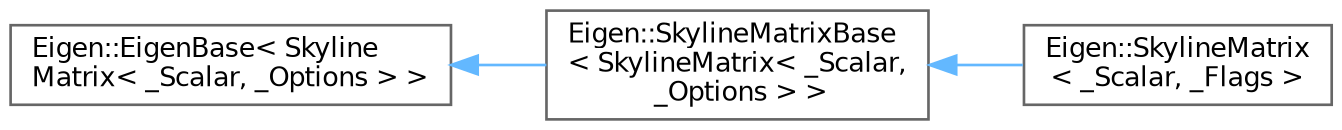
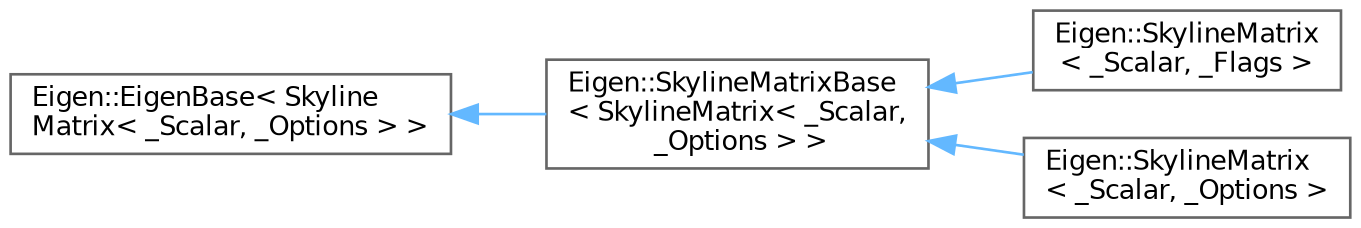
none -> (1187, 178)
